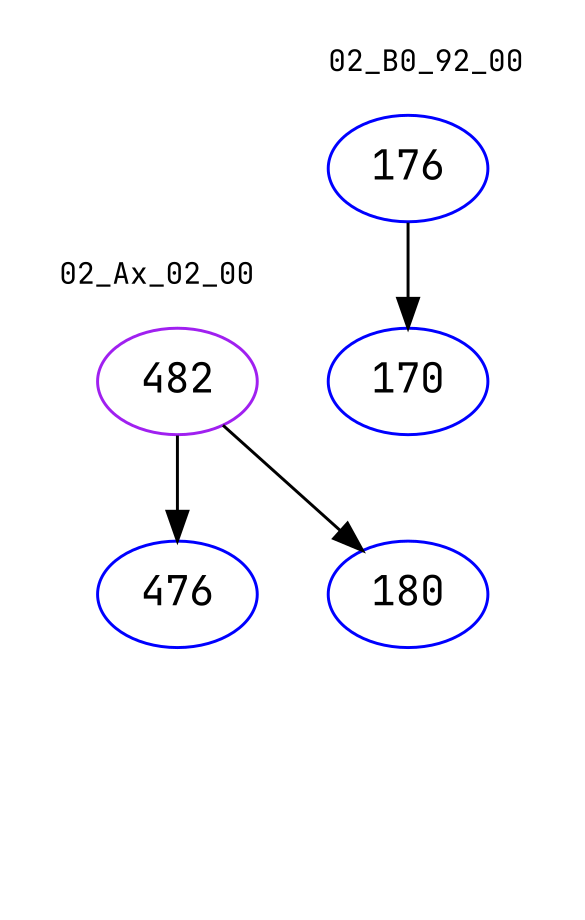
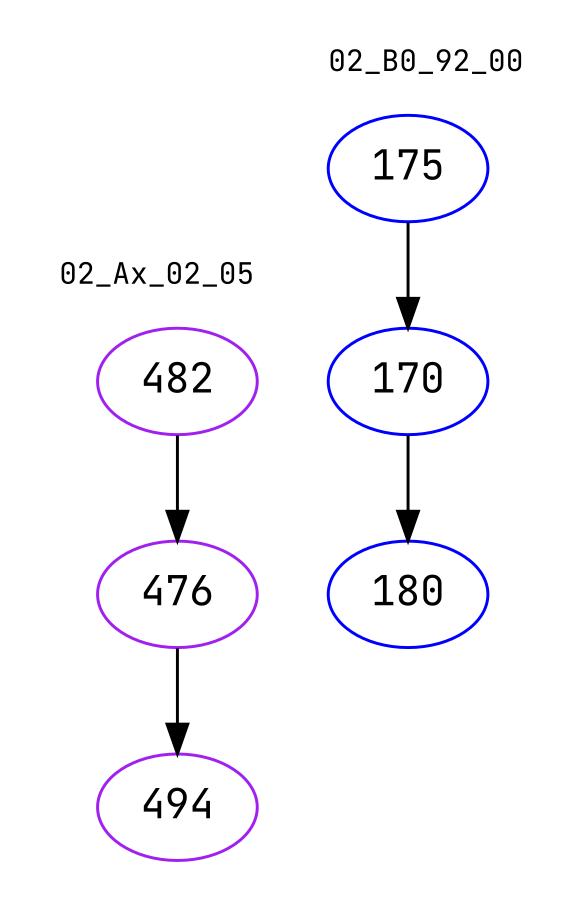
(408, 169) -> (408, 169)
(158, 276) -> (158, 276)
(261, 460) -> (408, 473)
(177, 594) -> (177, 594)
none -> (177, 807)
